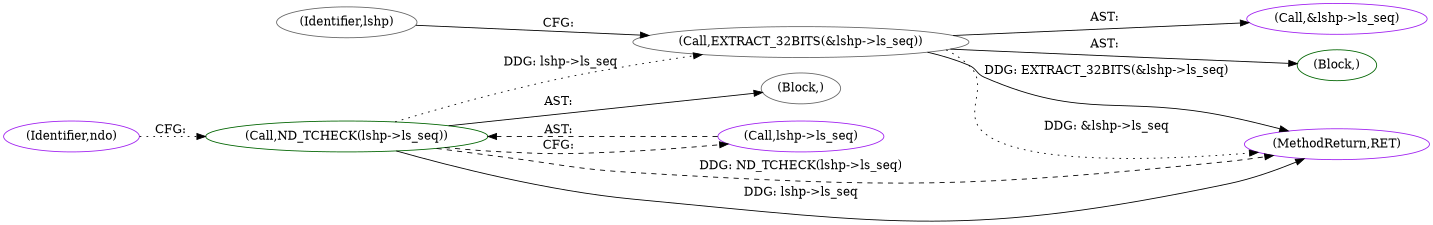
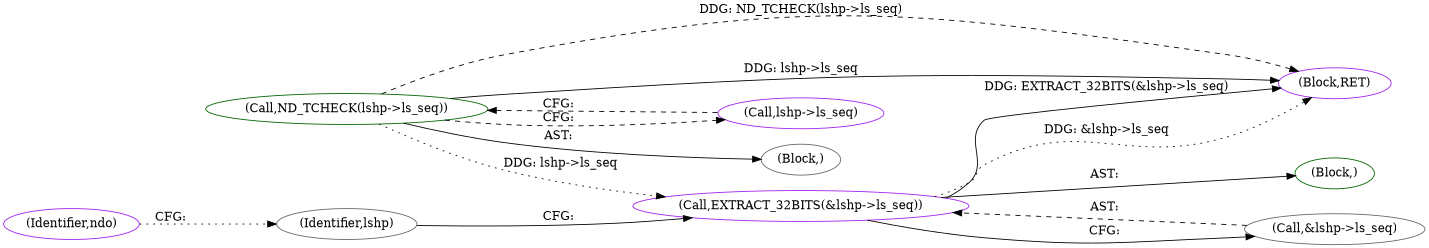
(1107, 18) -> (1107, 231)
(1337, 19) -> (1335, 229)
(801, 42) -> (801, 206)
(560, 130) -> (560, 104)
(168, 136) -> (204, 224)
(1337, 144) -> (1335, 83)
none -> (1104, 219)
